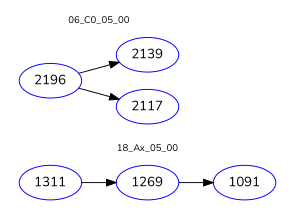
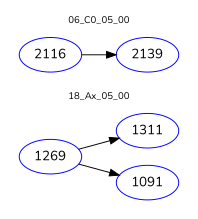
(50, 81) -> (50, 55)
(148, 107) -> none
(94, 183) -> (94, 145)
